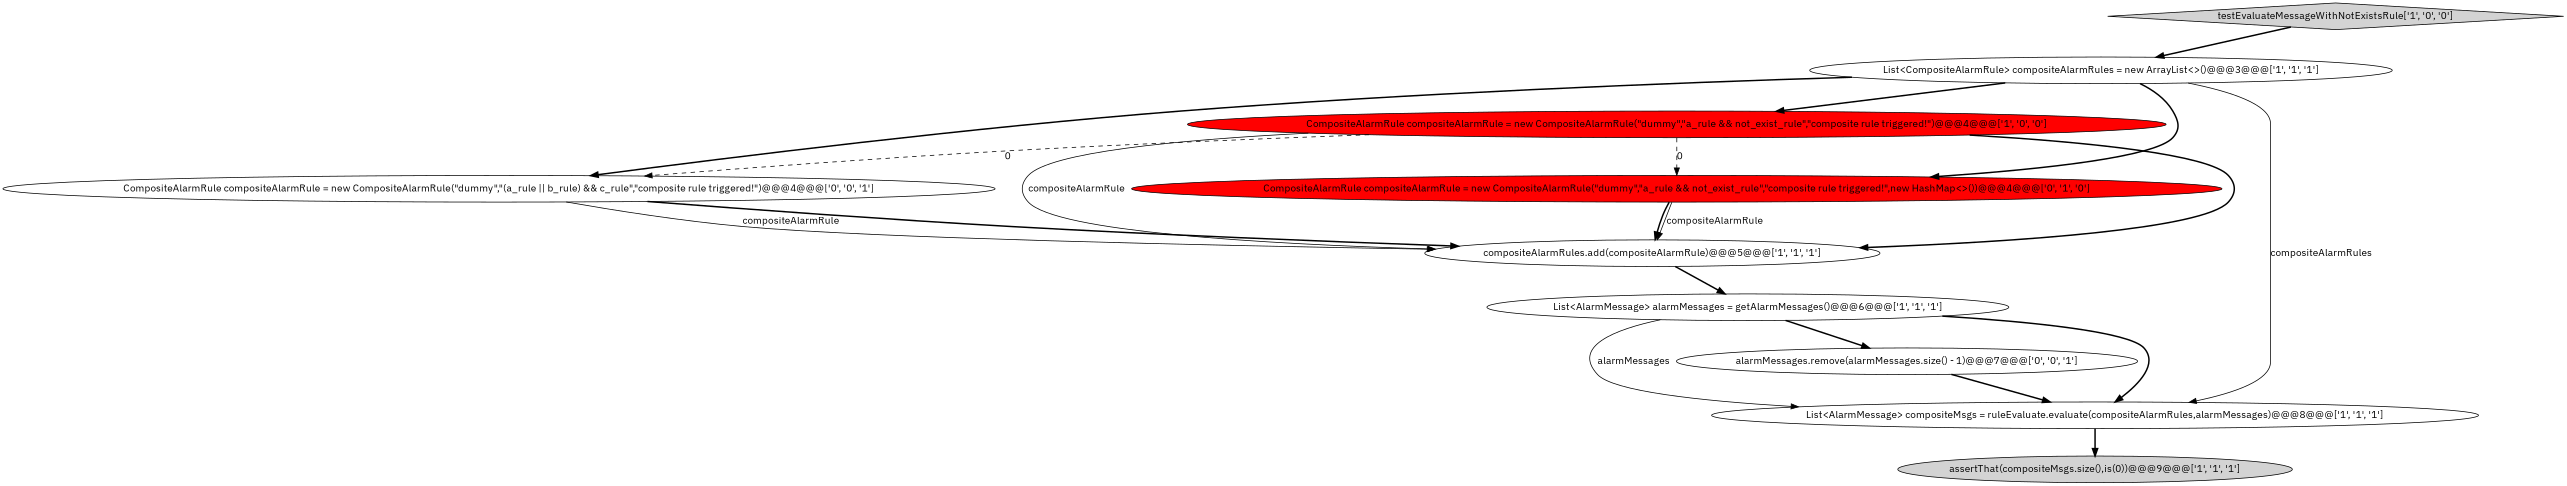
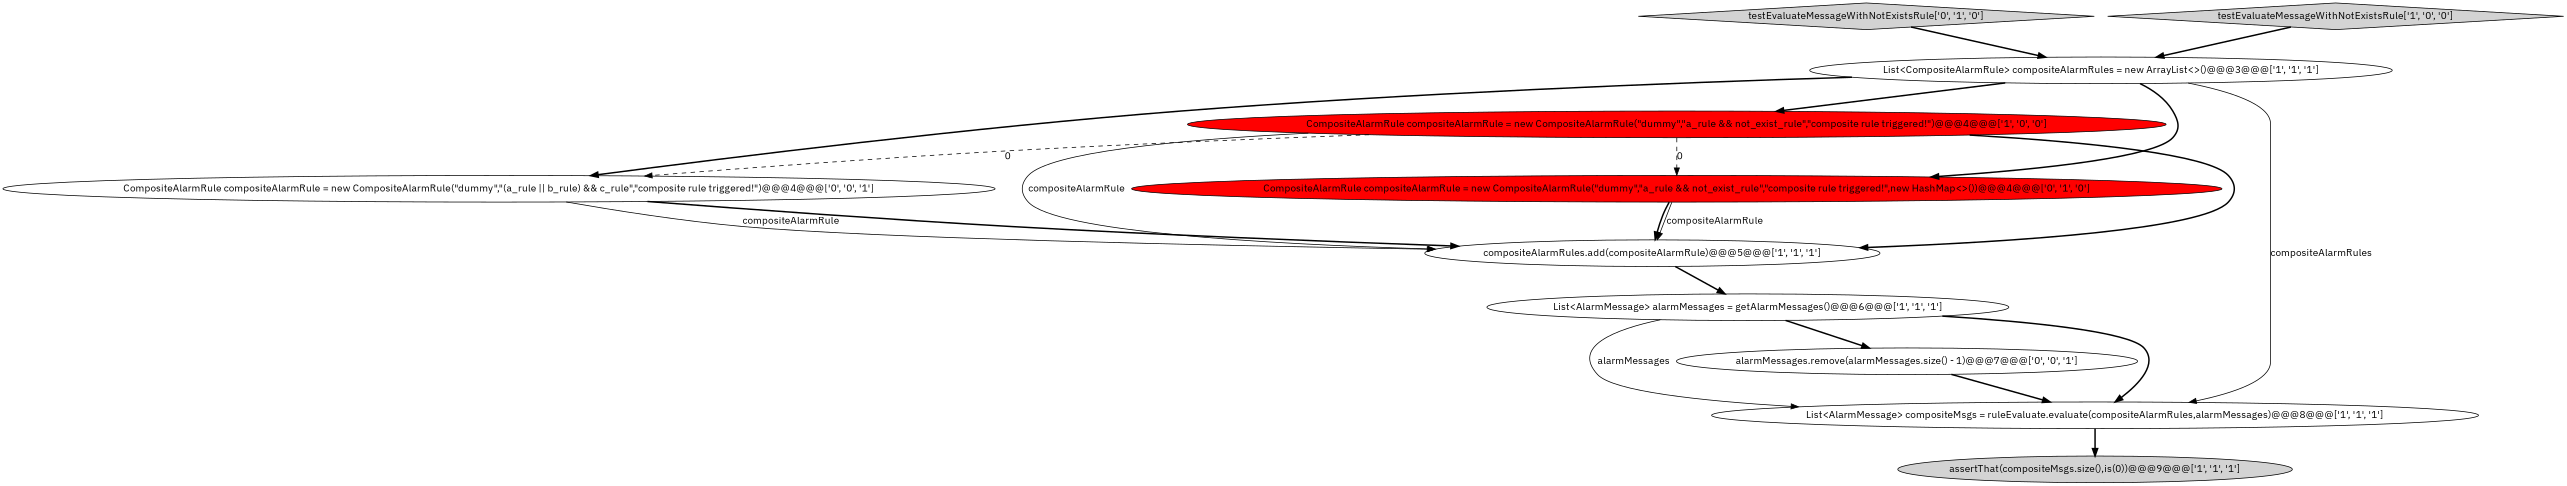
none -> (1866, 16)
